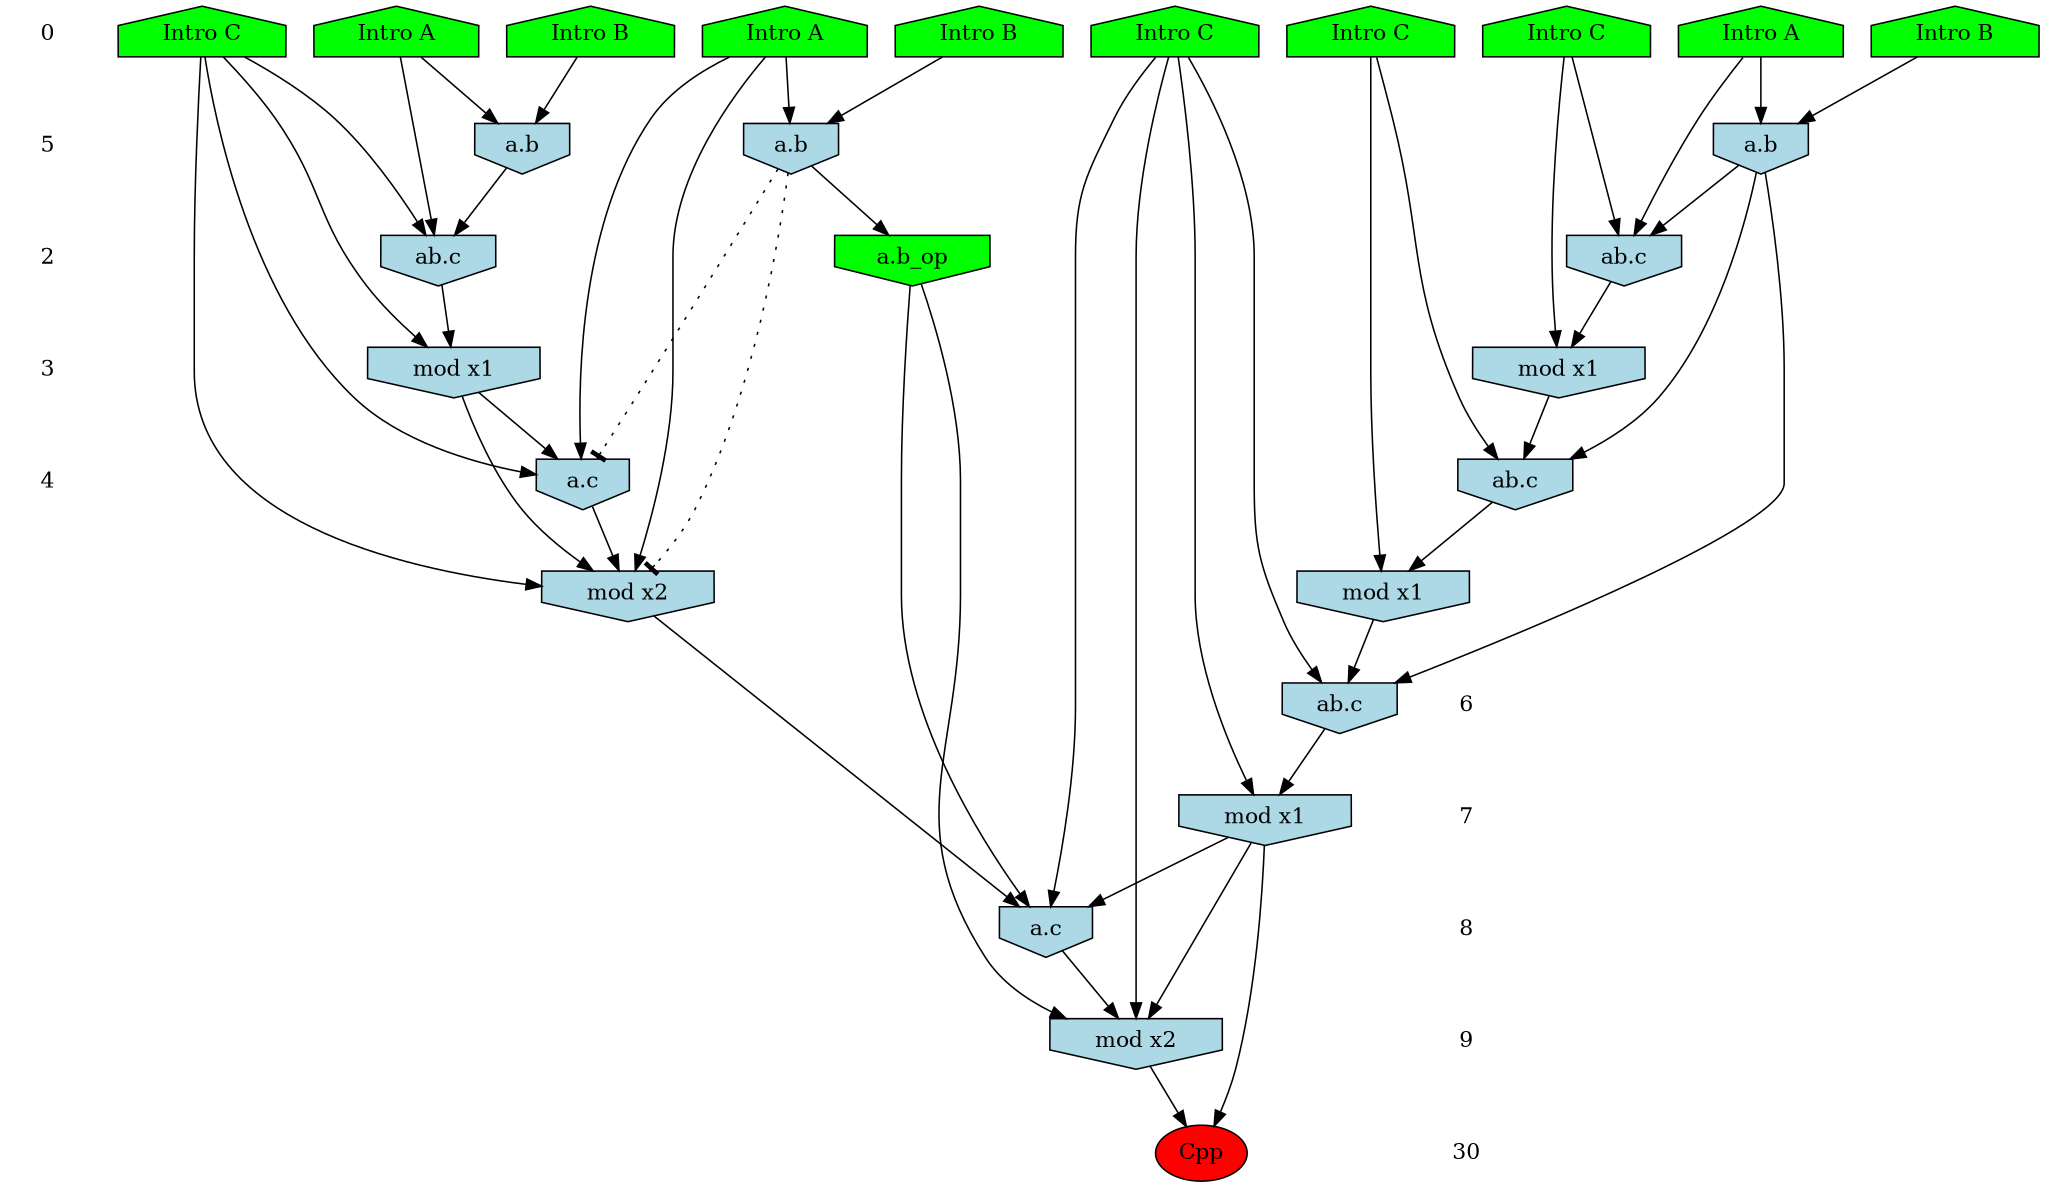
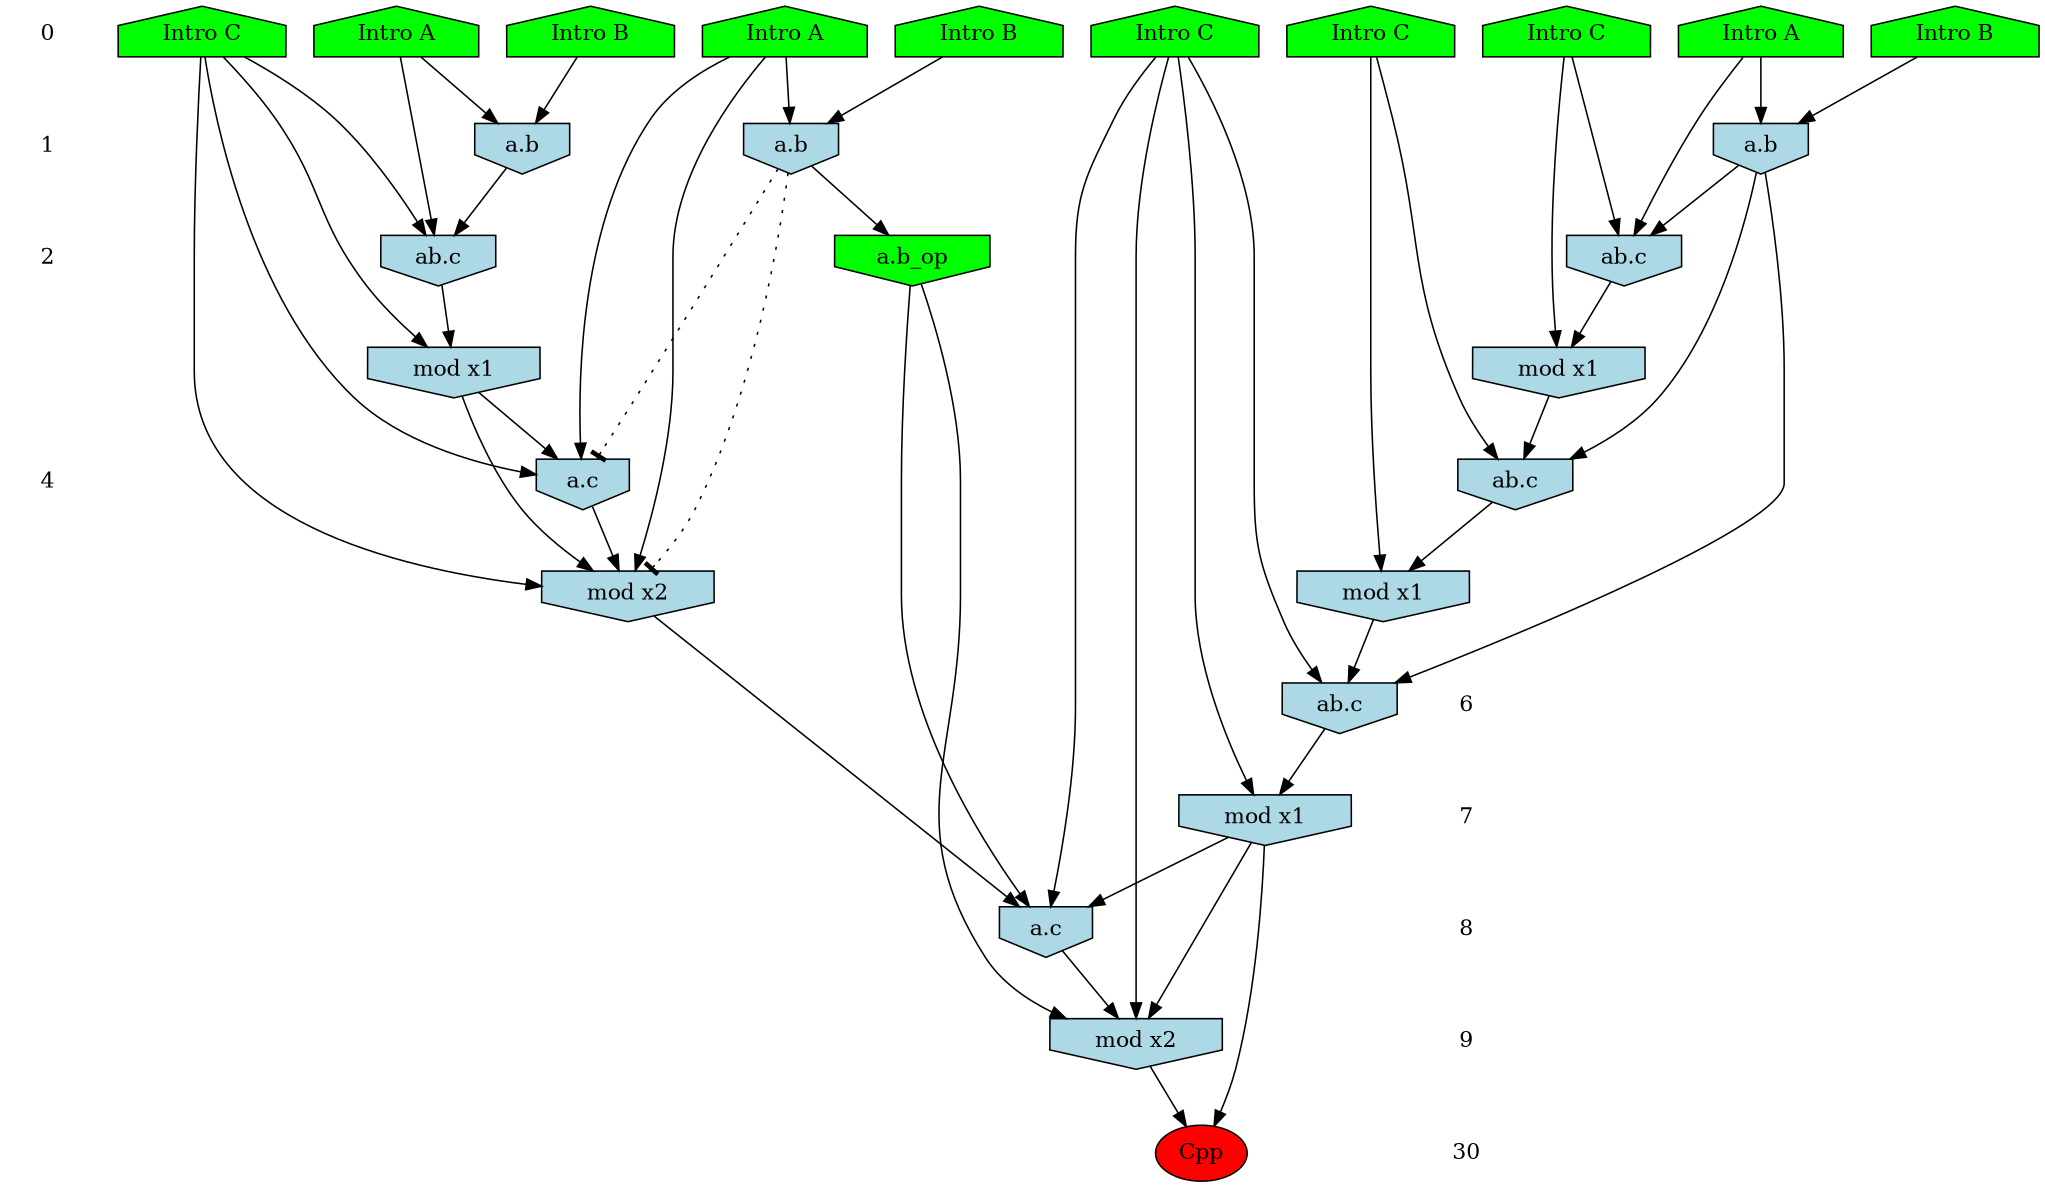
(48, 146) -> (48, 146)
(48, 370) -> none
